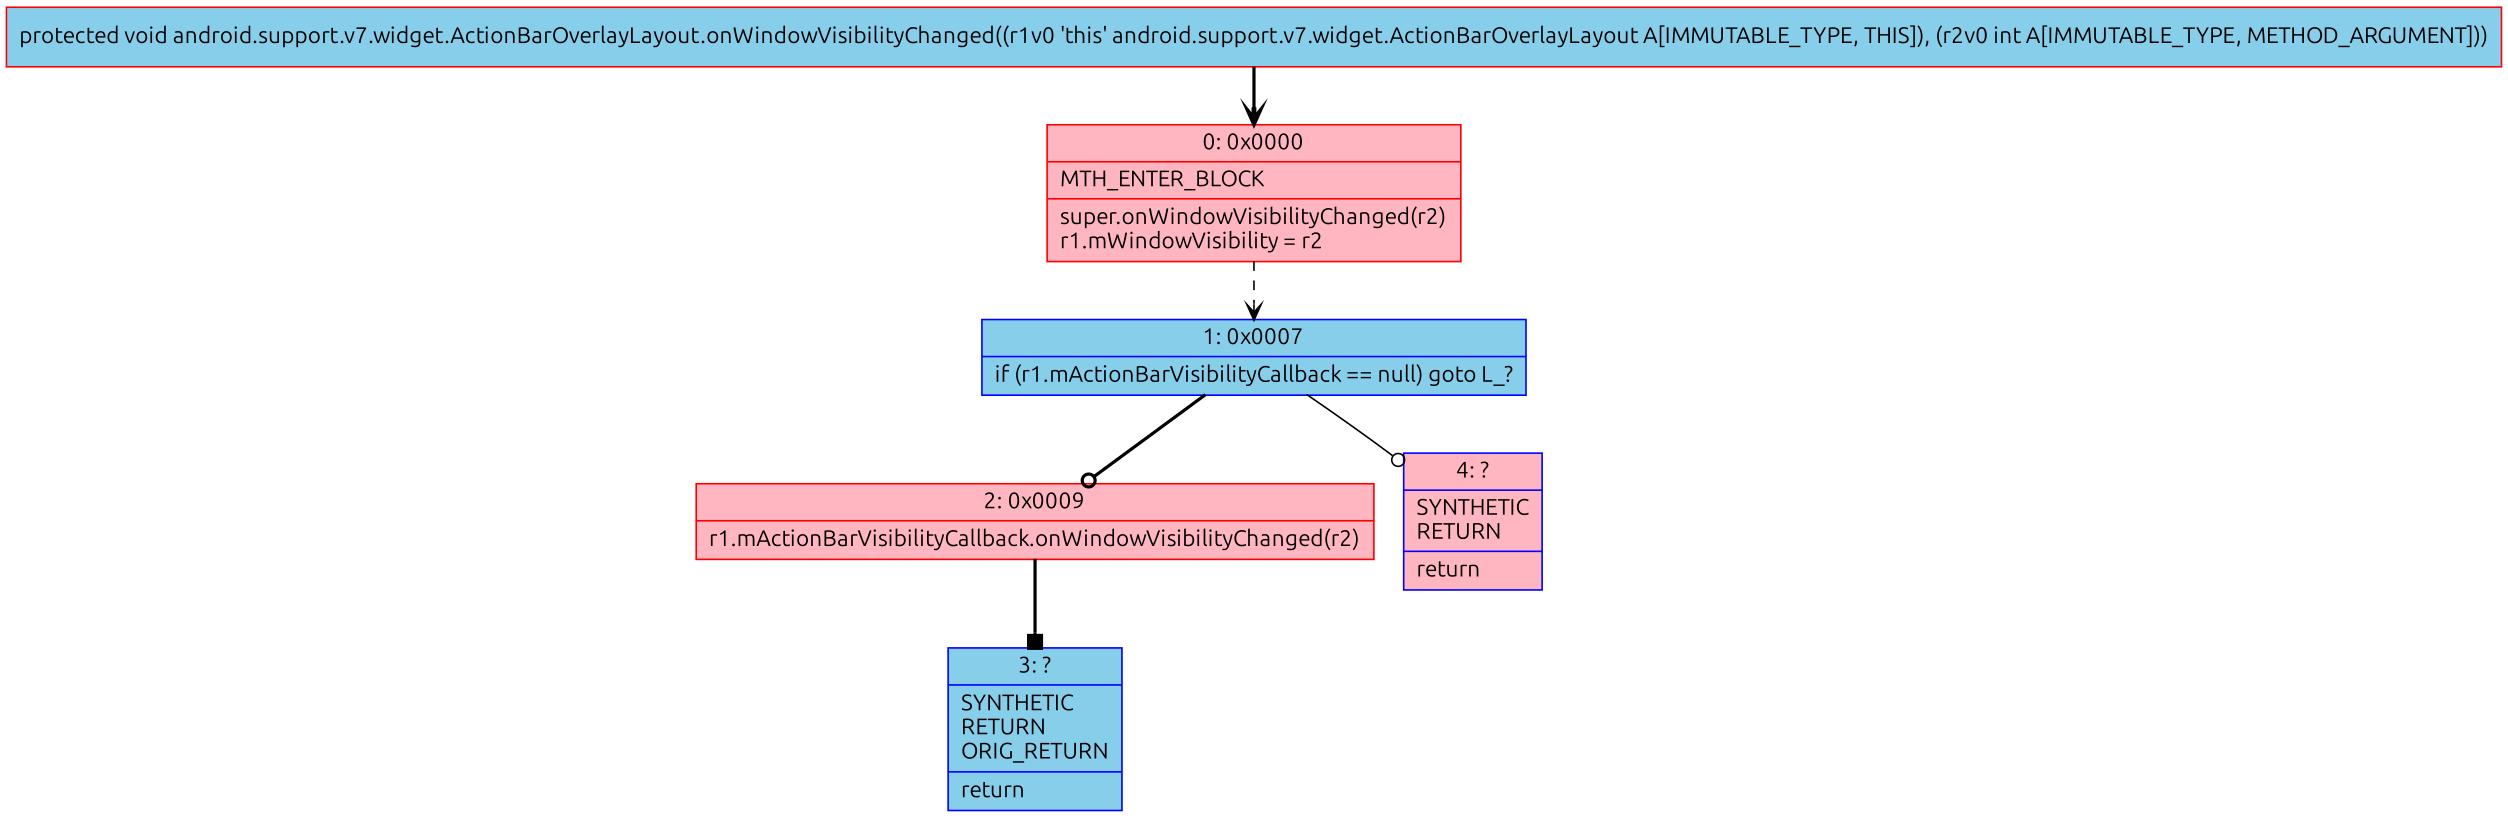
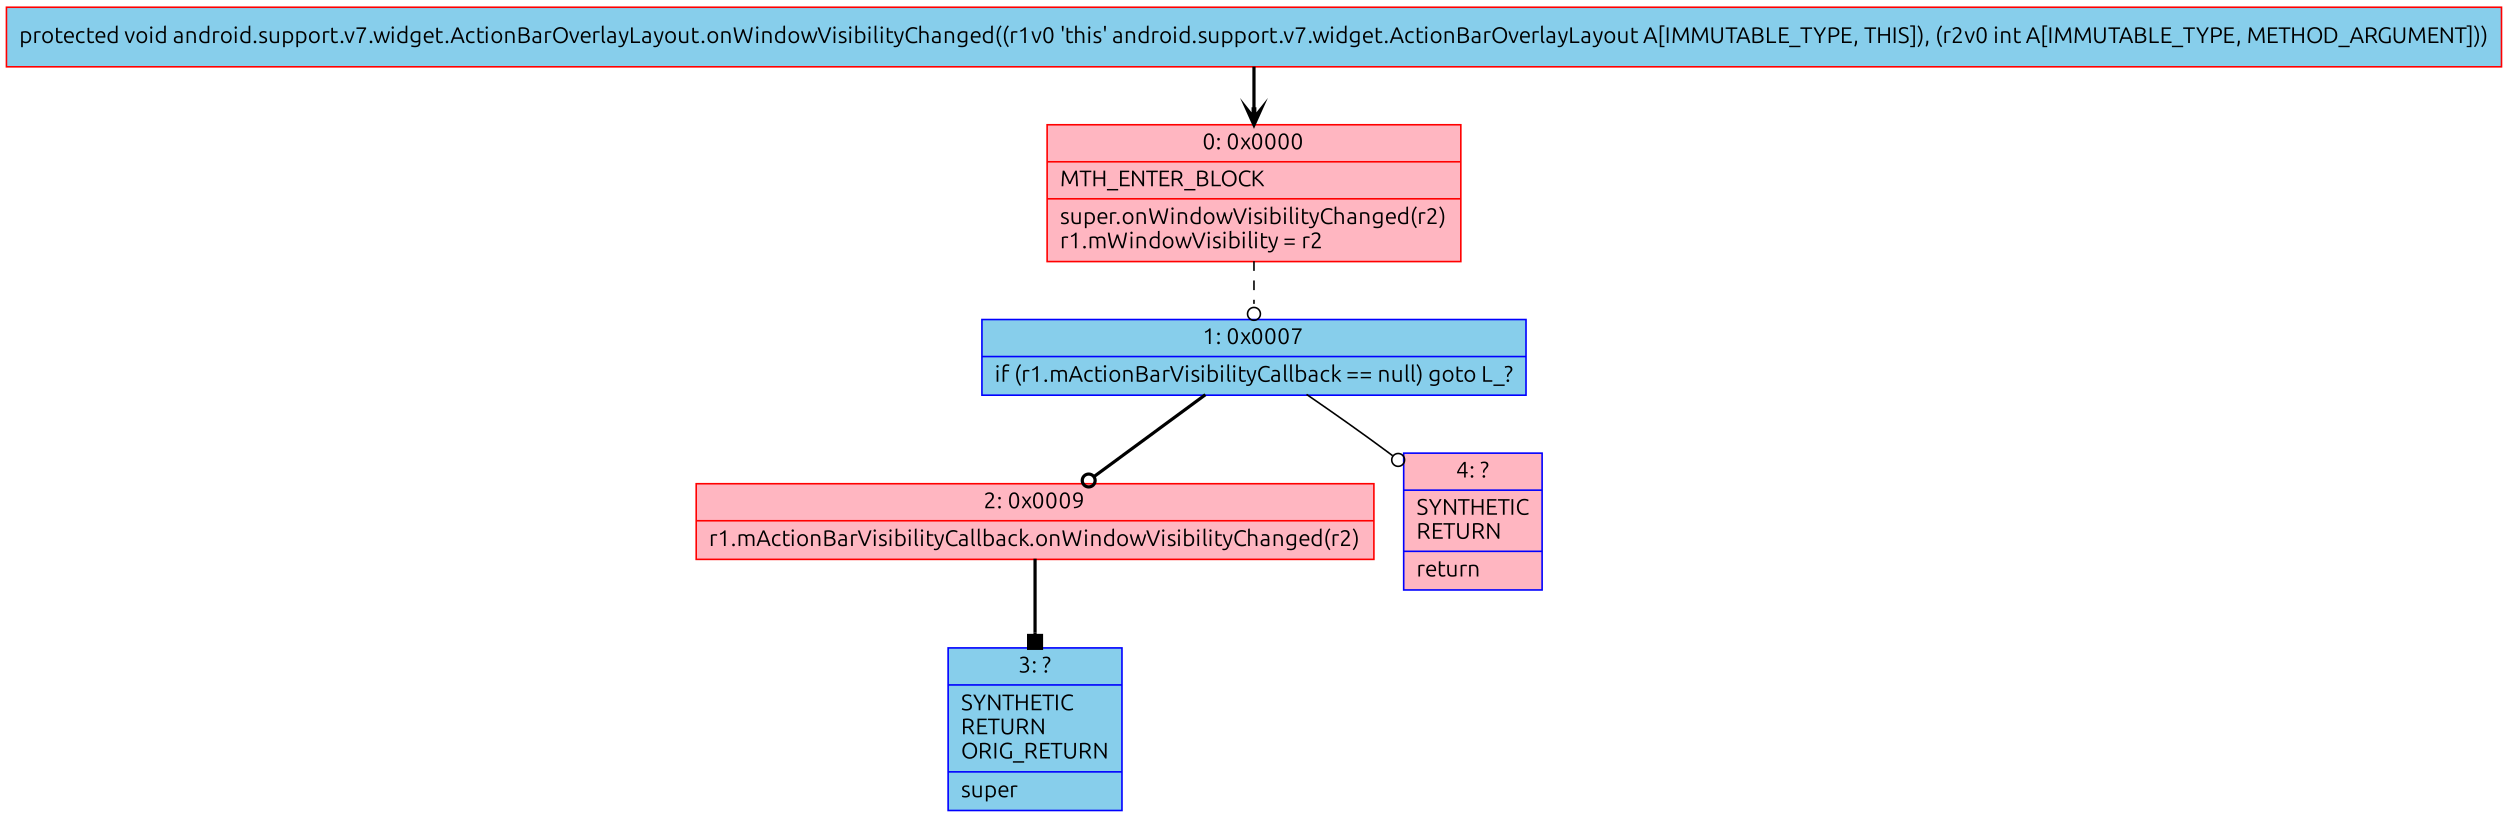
(1254, 283) -> (1254, 283)
(993, 790) -> (990, 790)
